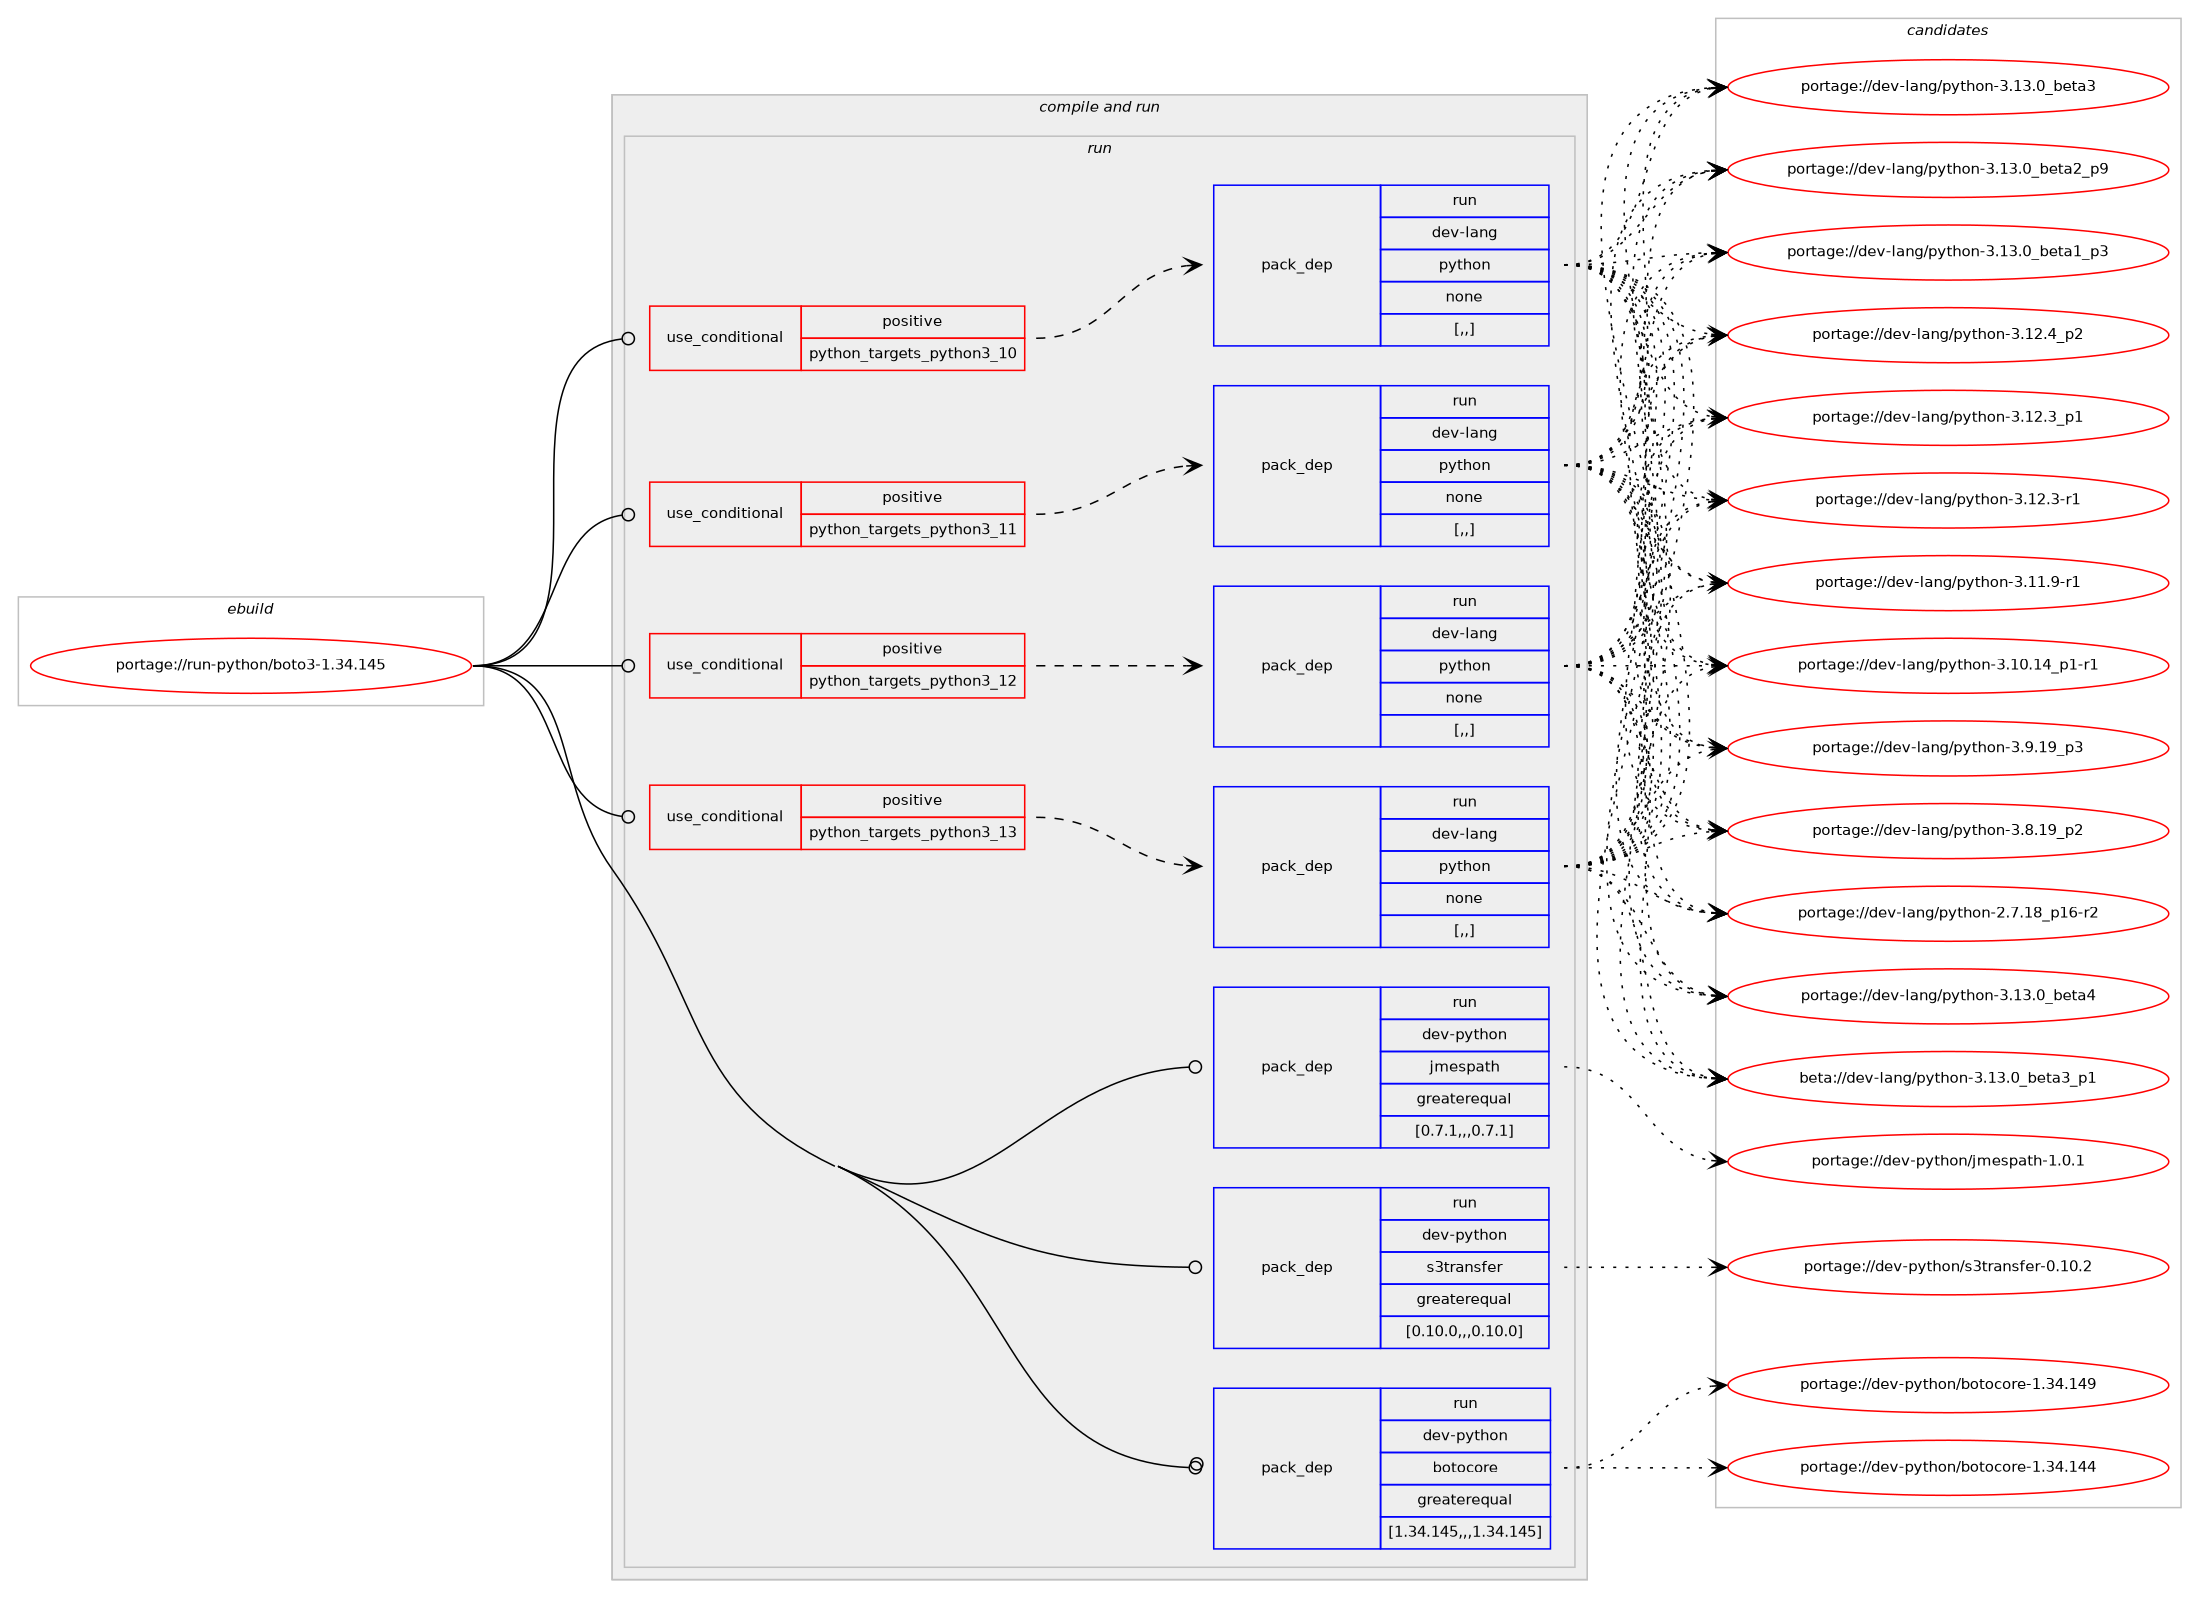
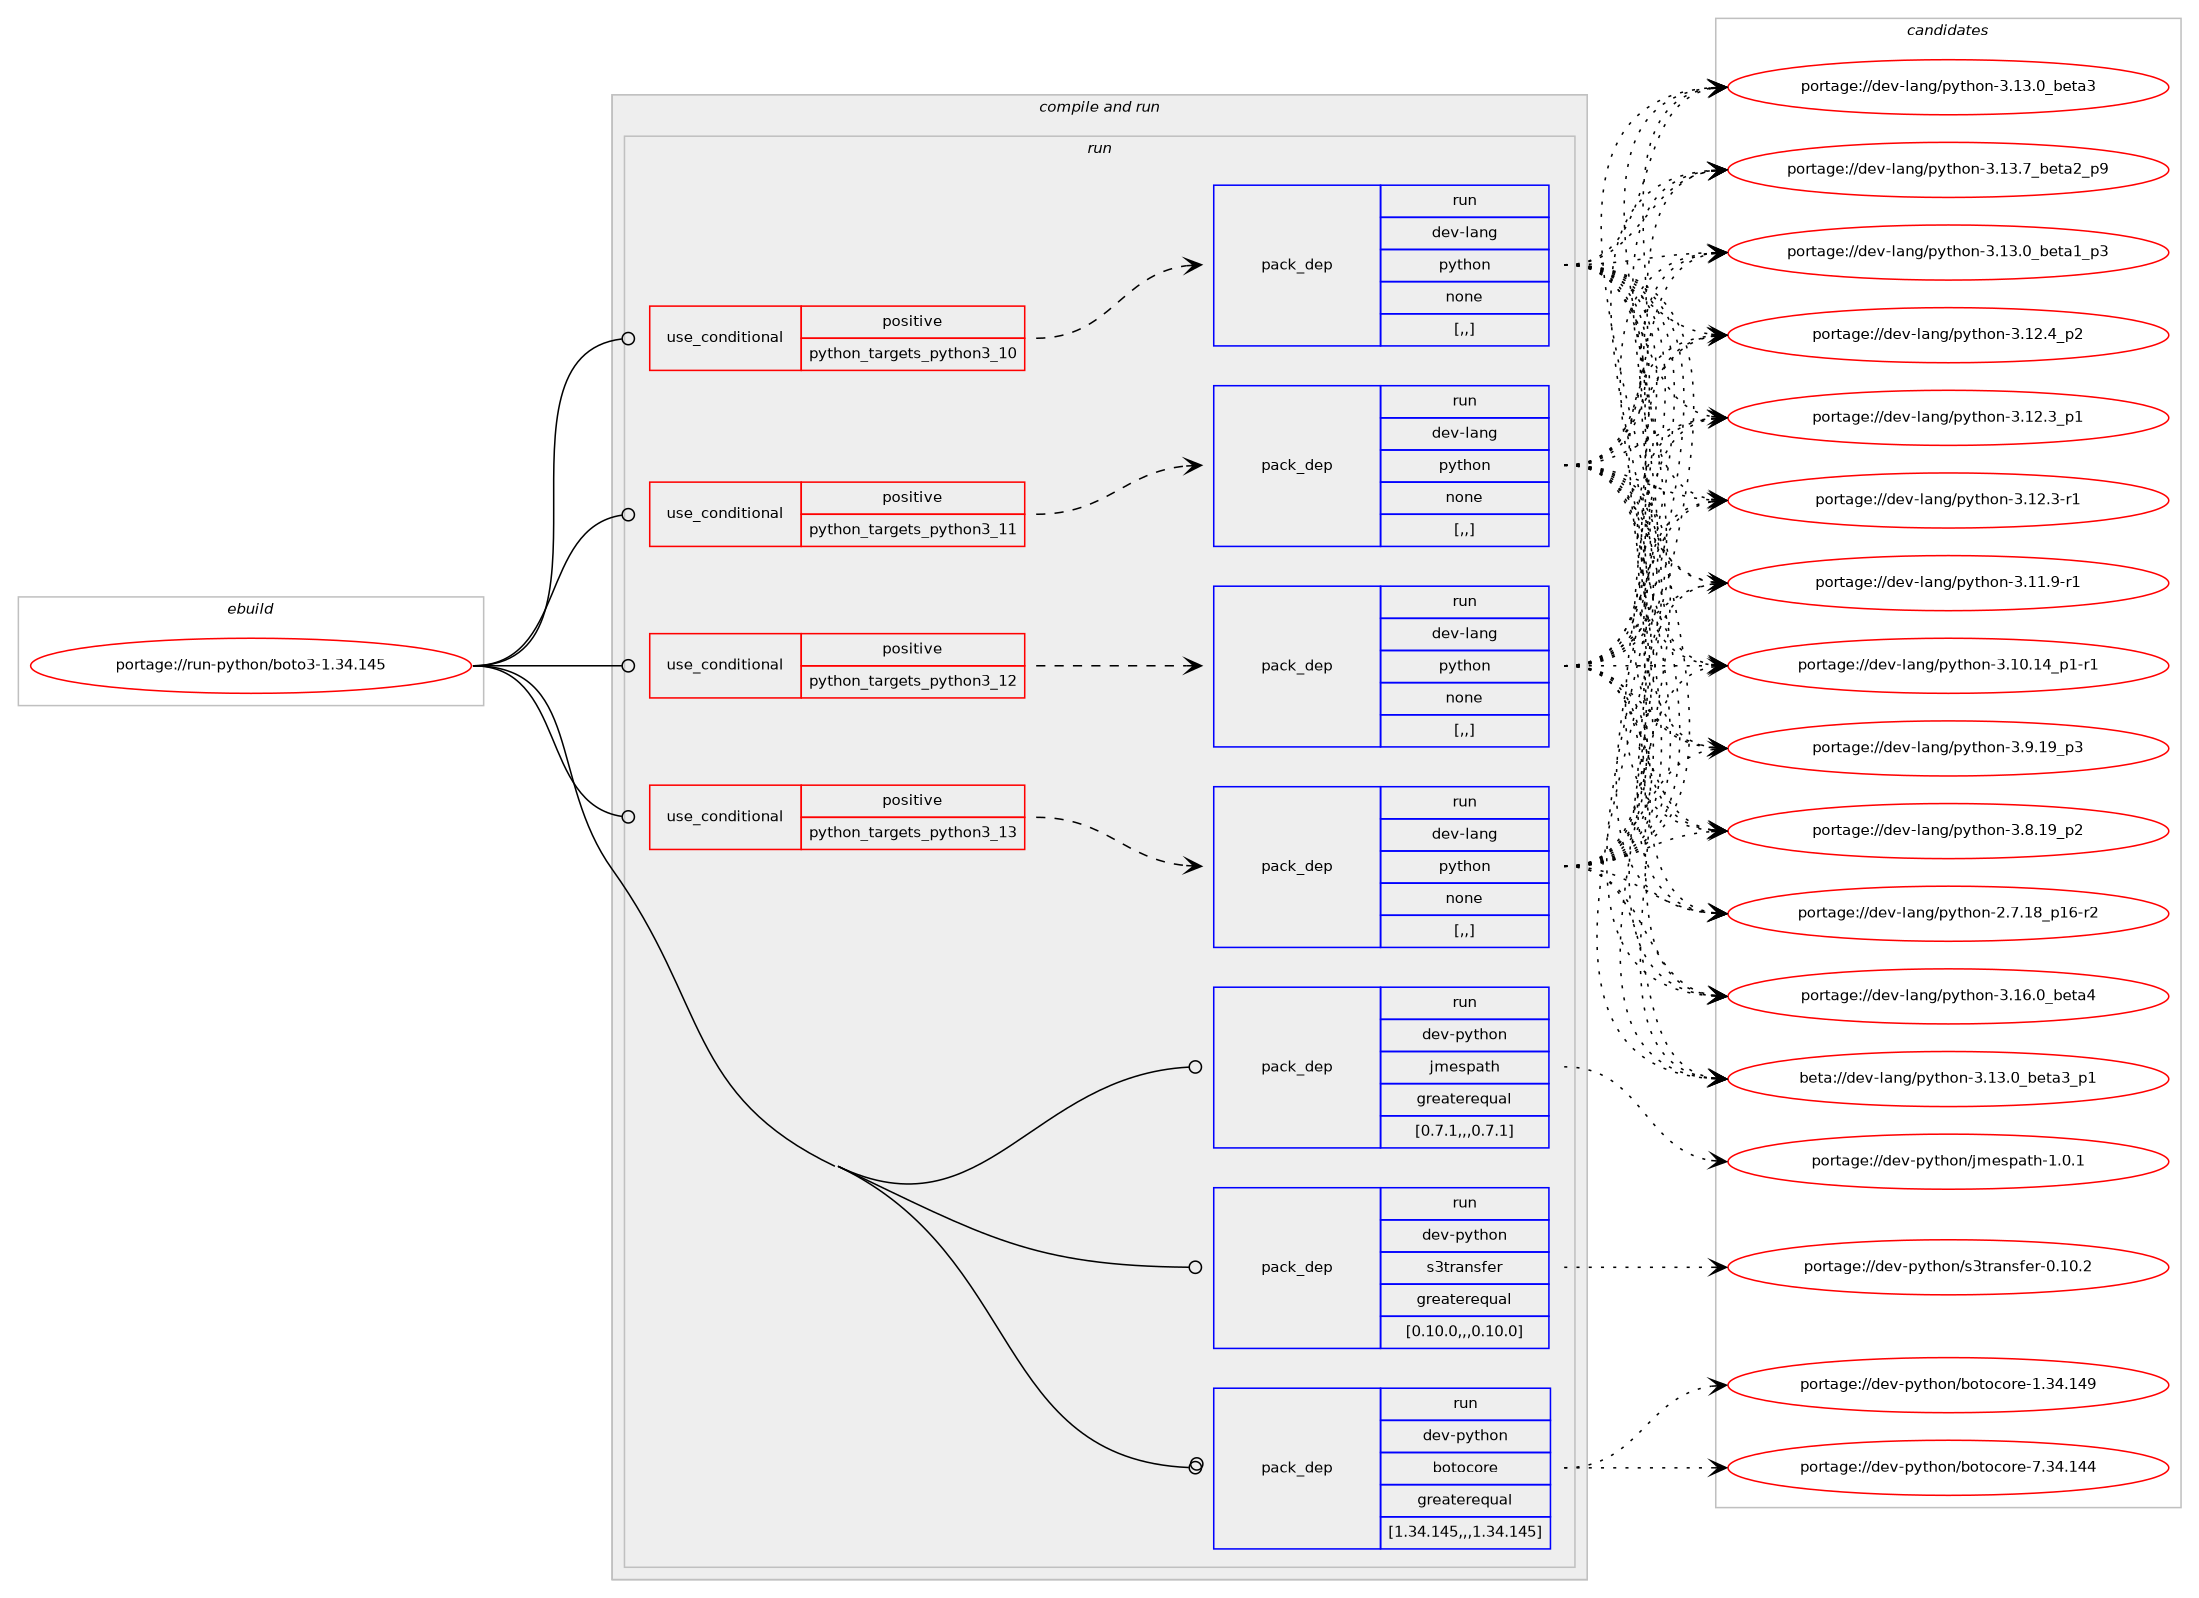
(1948, 170) -> (1948, 170)
(1948, 996) -> (1948, 996)
(1948, 1468) -> (1948, 1468)
